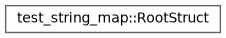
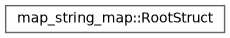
(113, 19) -> (115, 19)
